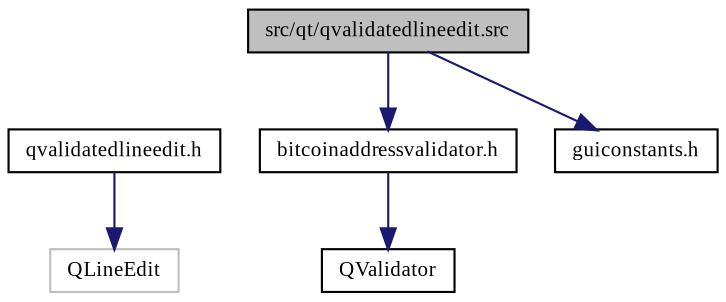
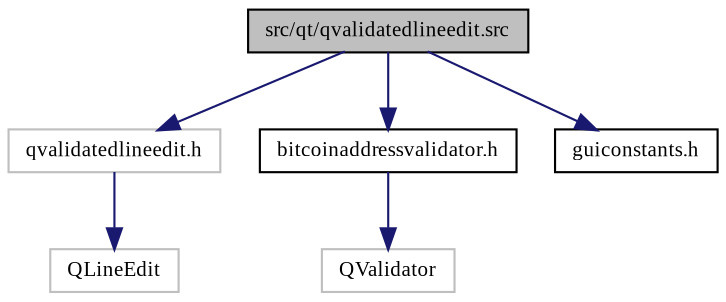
none -> (261, 87)
(114, 151) -> (114, 151)
(388, 271) -> (388, 271)
